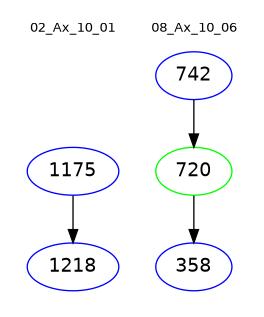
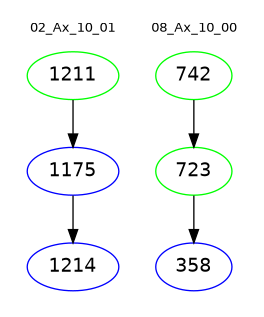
(195, 29) -> (195, 29)
none -> (73, 76)
(194, 76) -> (194, 76)
(194, 171) -> (194, 171)
(73, 267) -> (73, 267)
